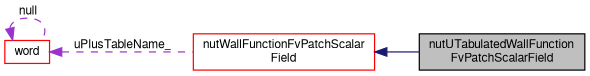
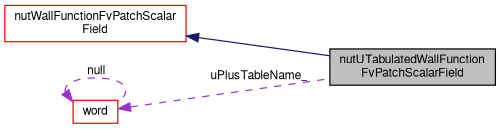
(128, 52) -> (230, 93)
